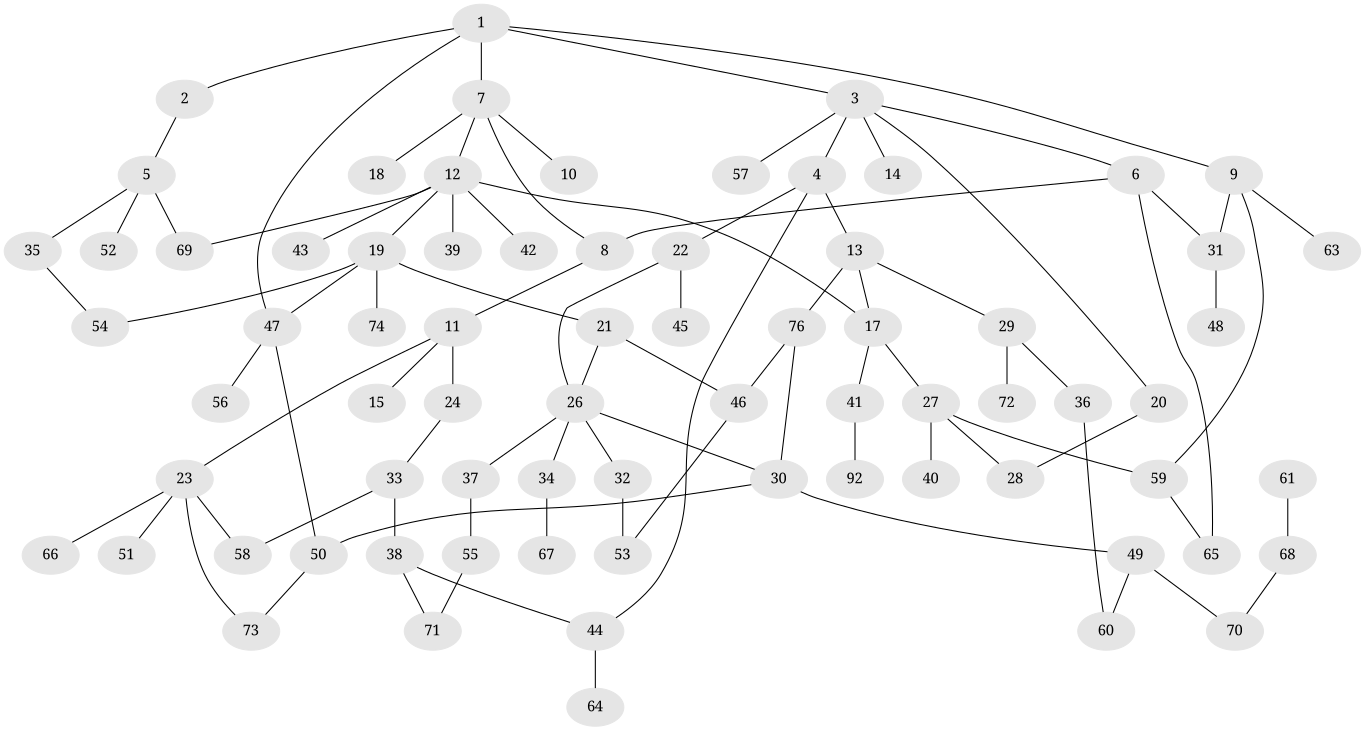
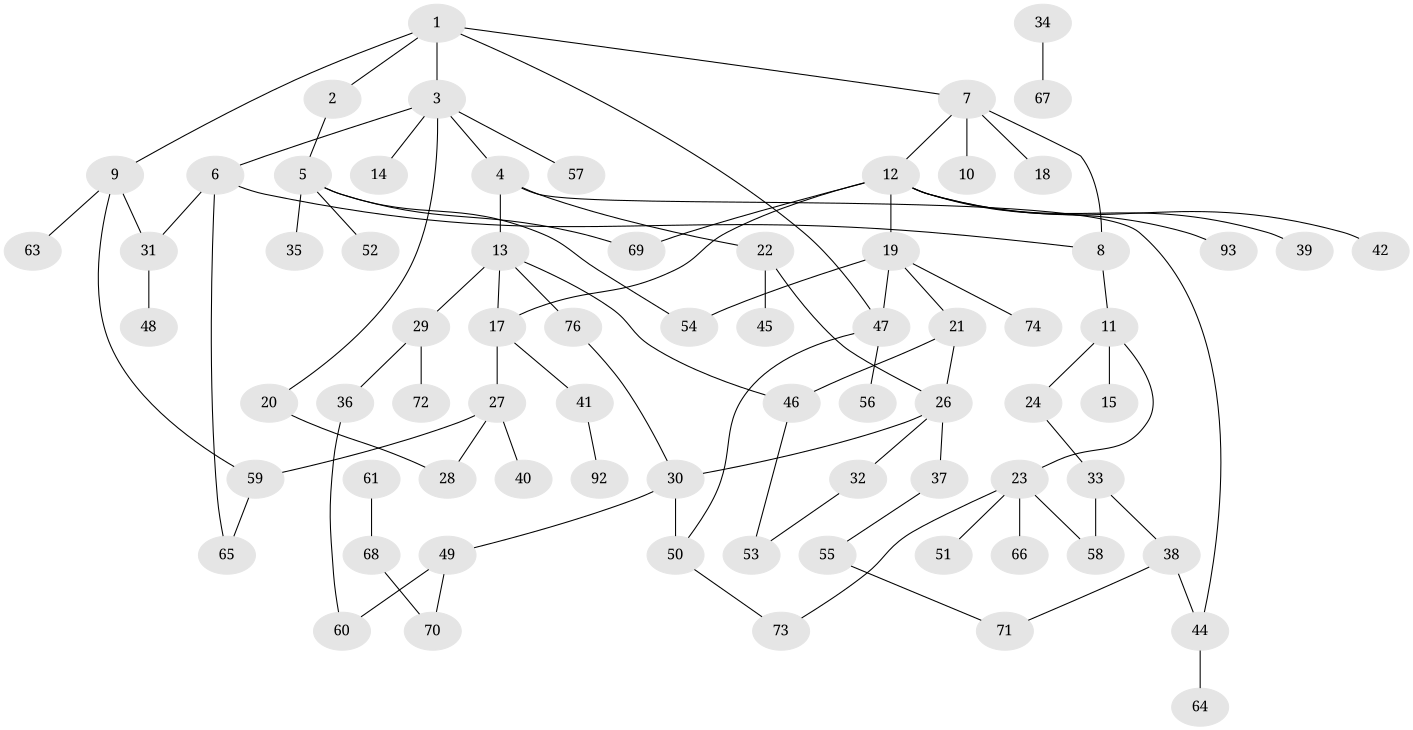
(301, 251) -> (1229, 251)
(67, 289) -> (543, 234)
(768, 365) -> (640, 337)
(561, 441) -> none
